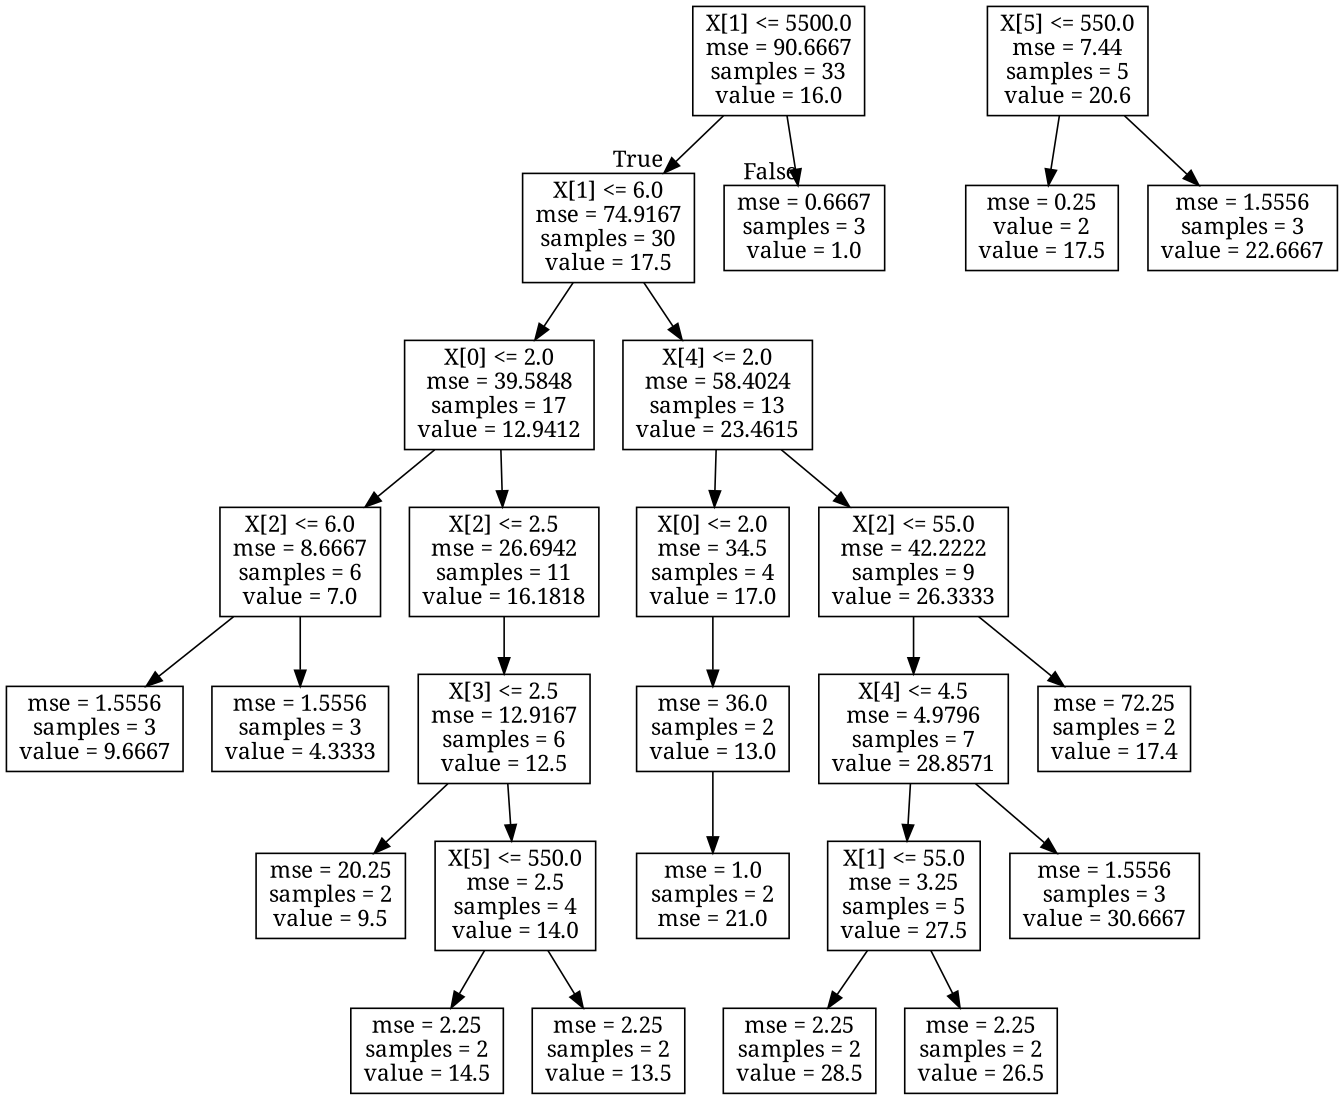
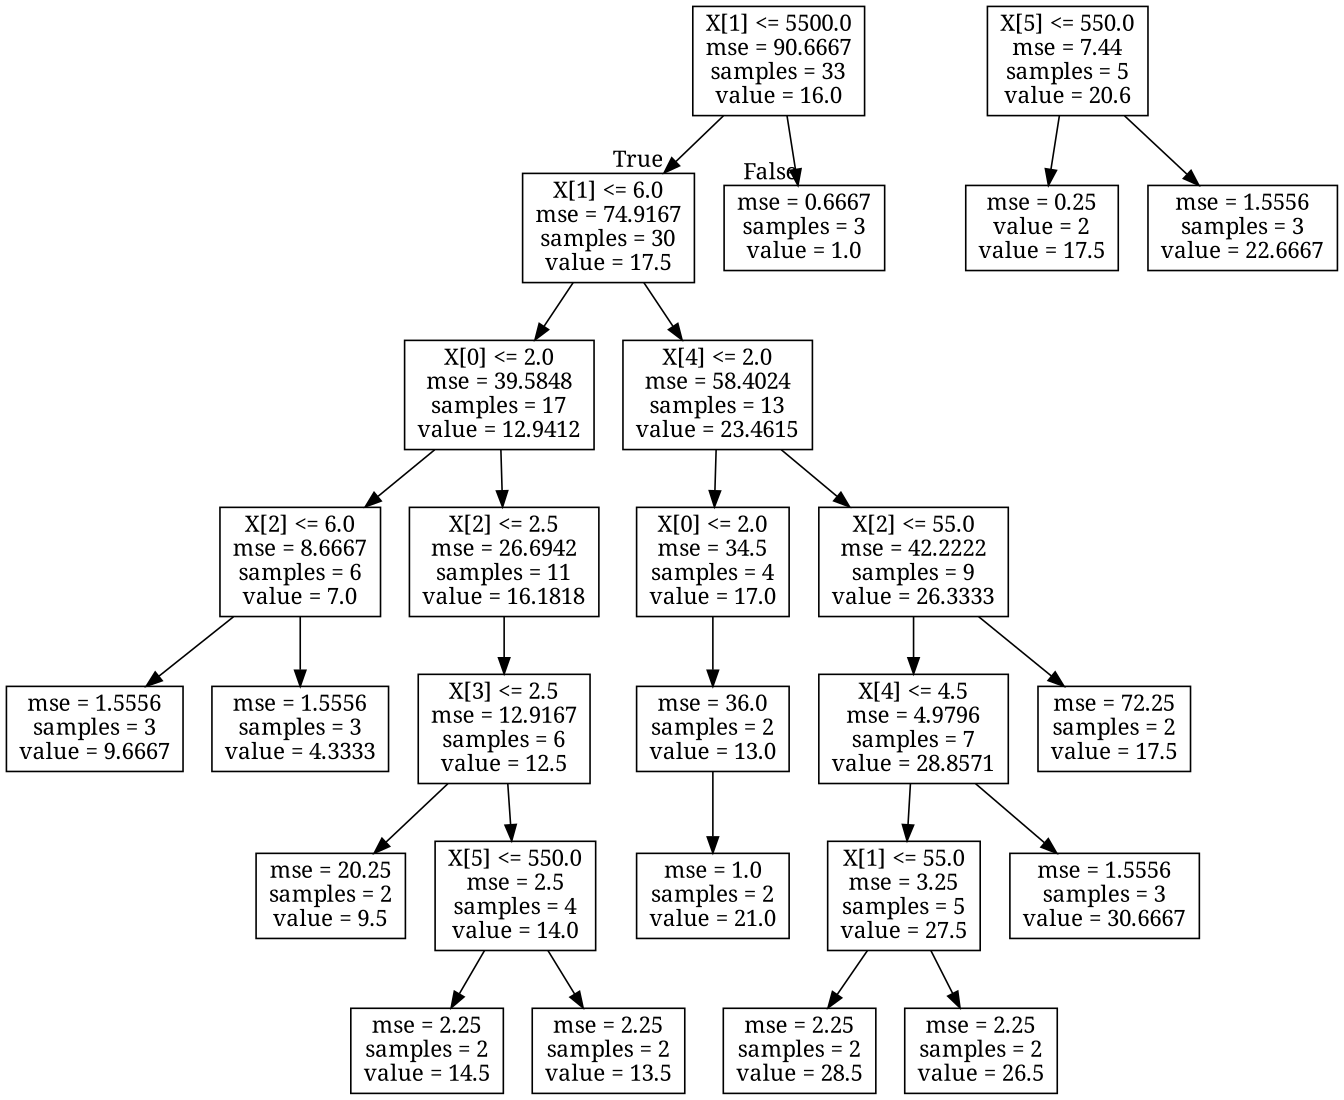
(1114, 729) -> (1114, 729)
(713, 896) -> (713, 896)
